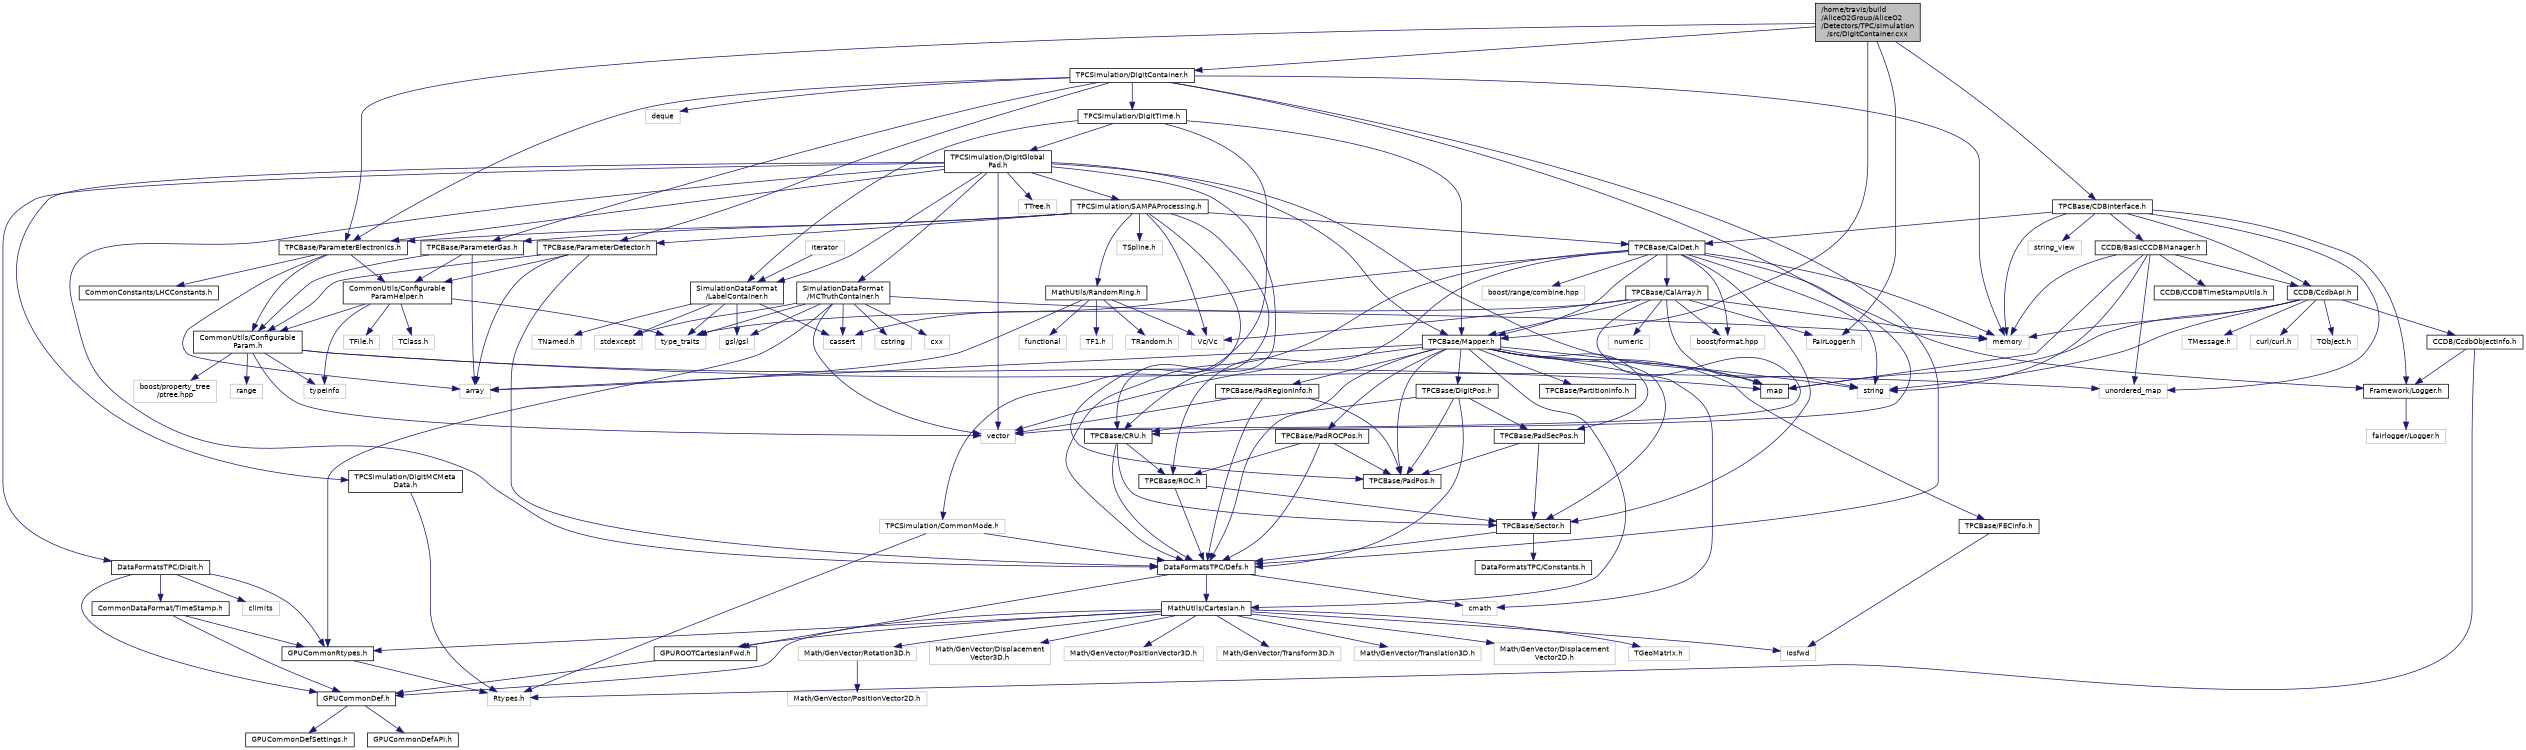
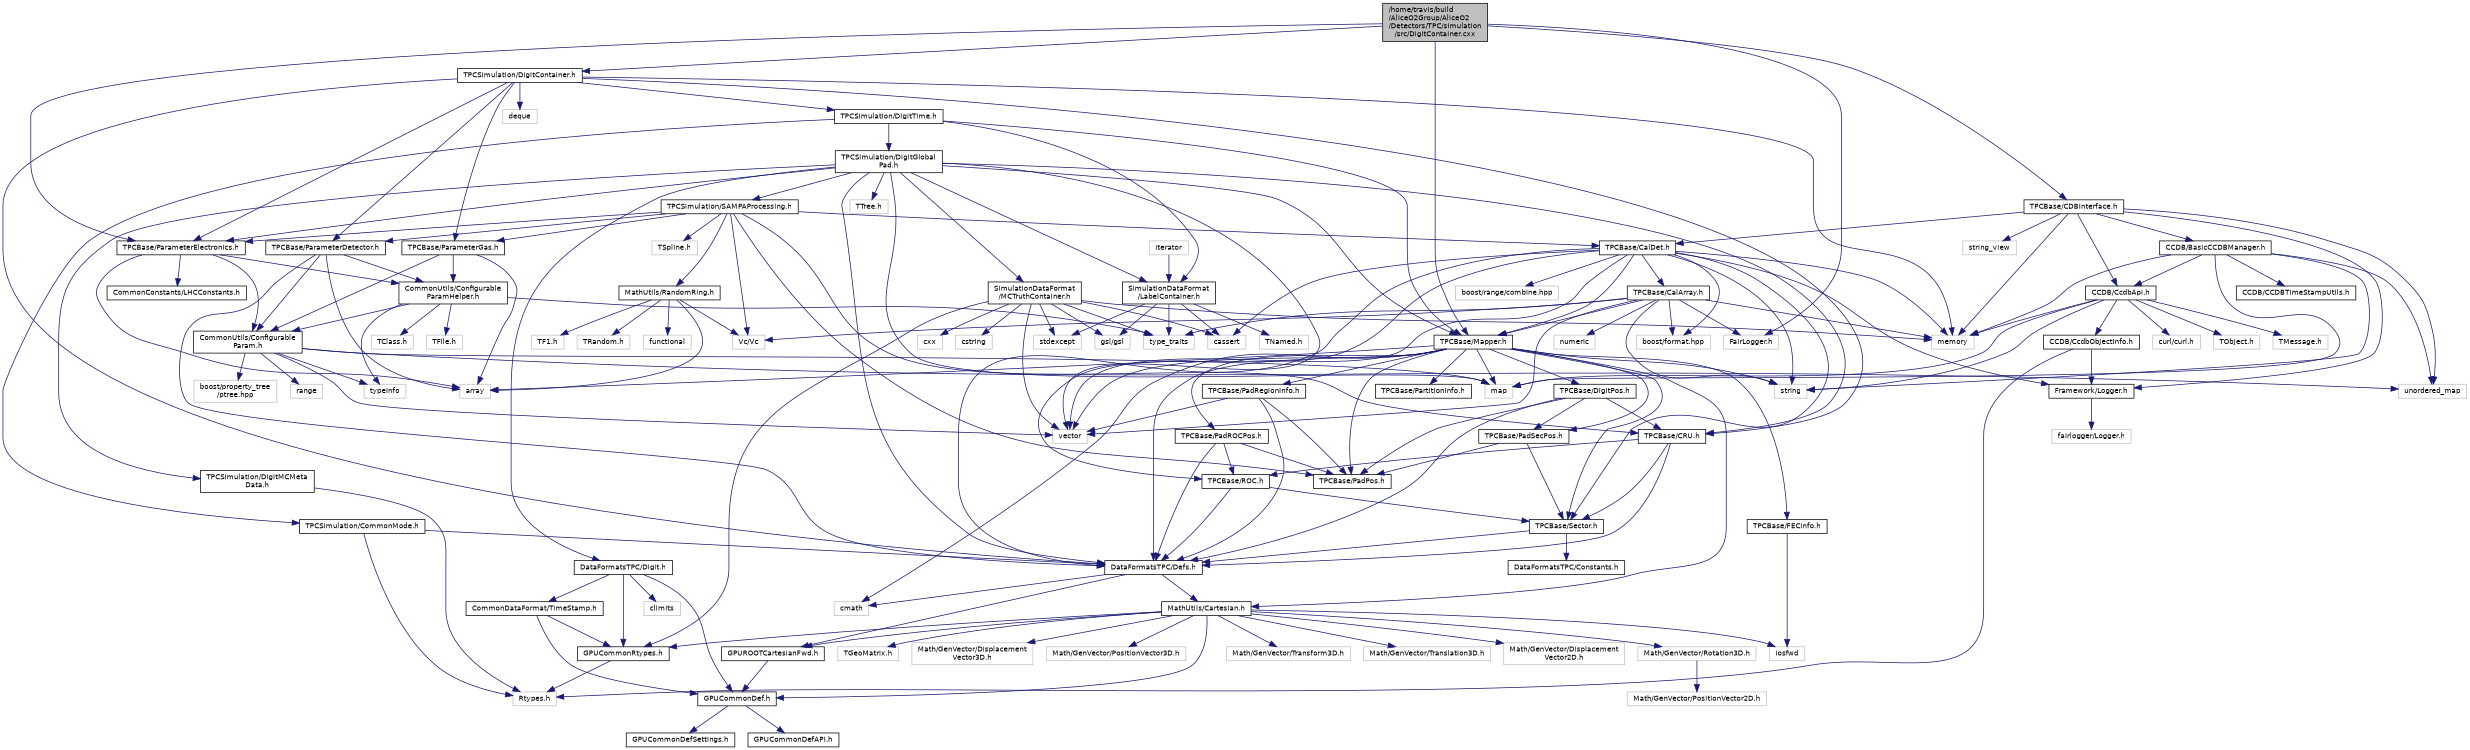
none -> (1418, 336)
(1775, 391) -> (1499, 391)
(942, 527) -> (362, 527)
